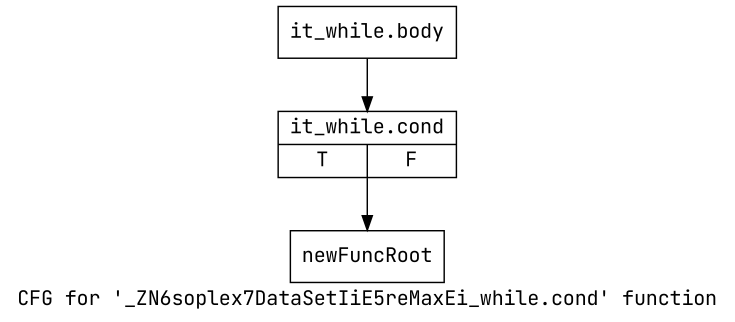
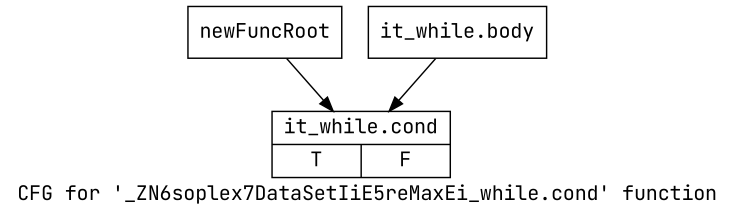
(367, 197) -> (305, 79)
